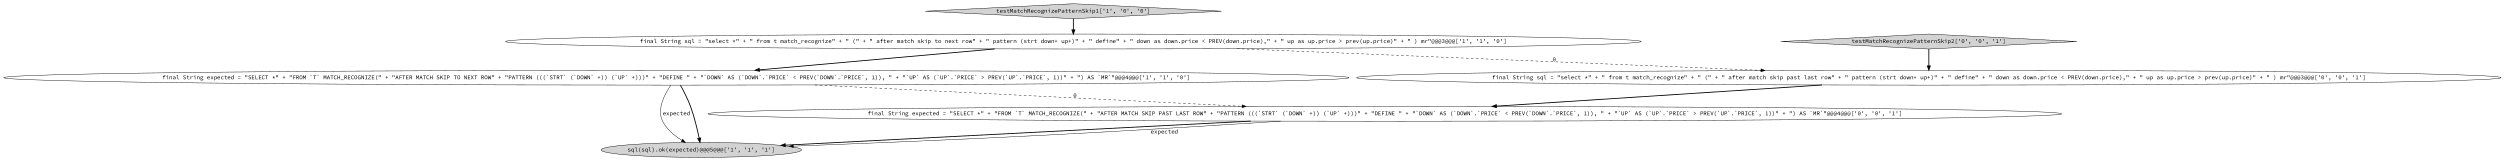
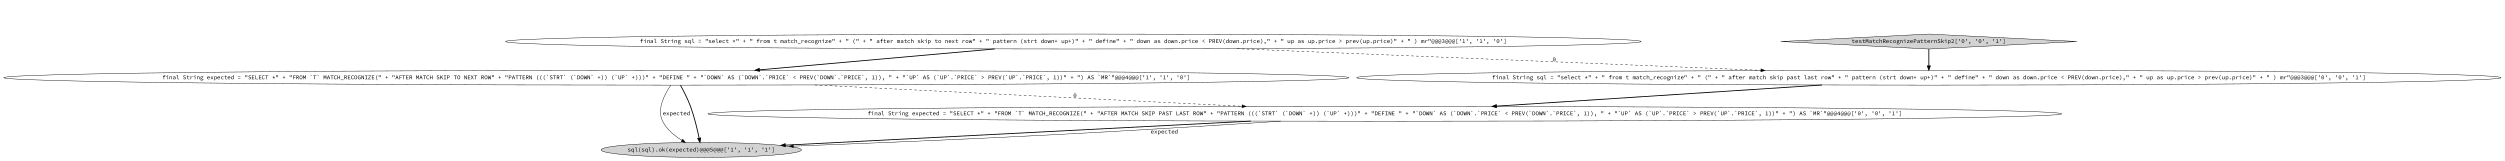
(1073, 11) -> none
